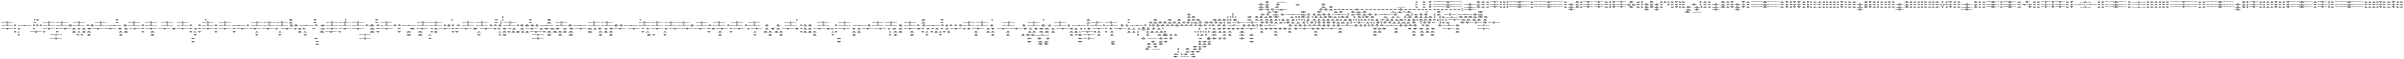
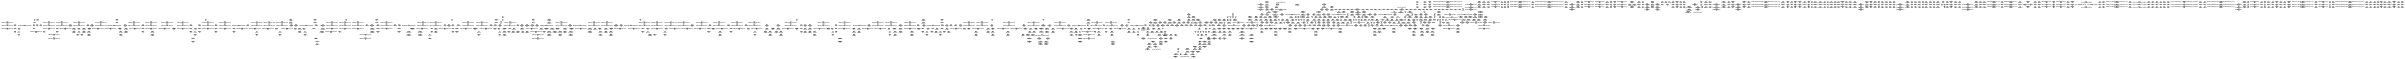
(1661, 7) -> none
